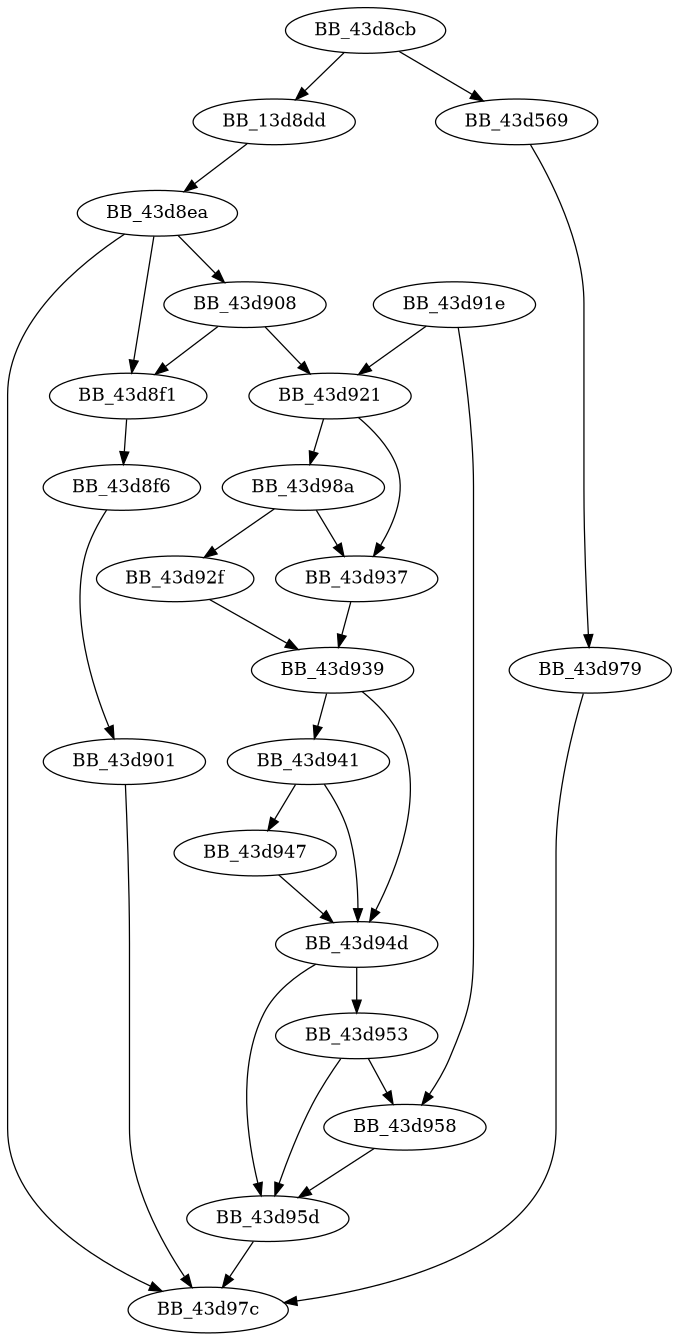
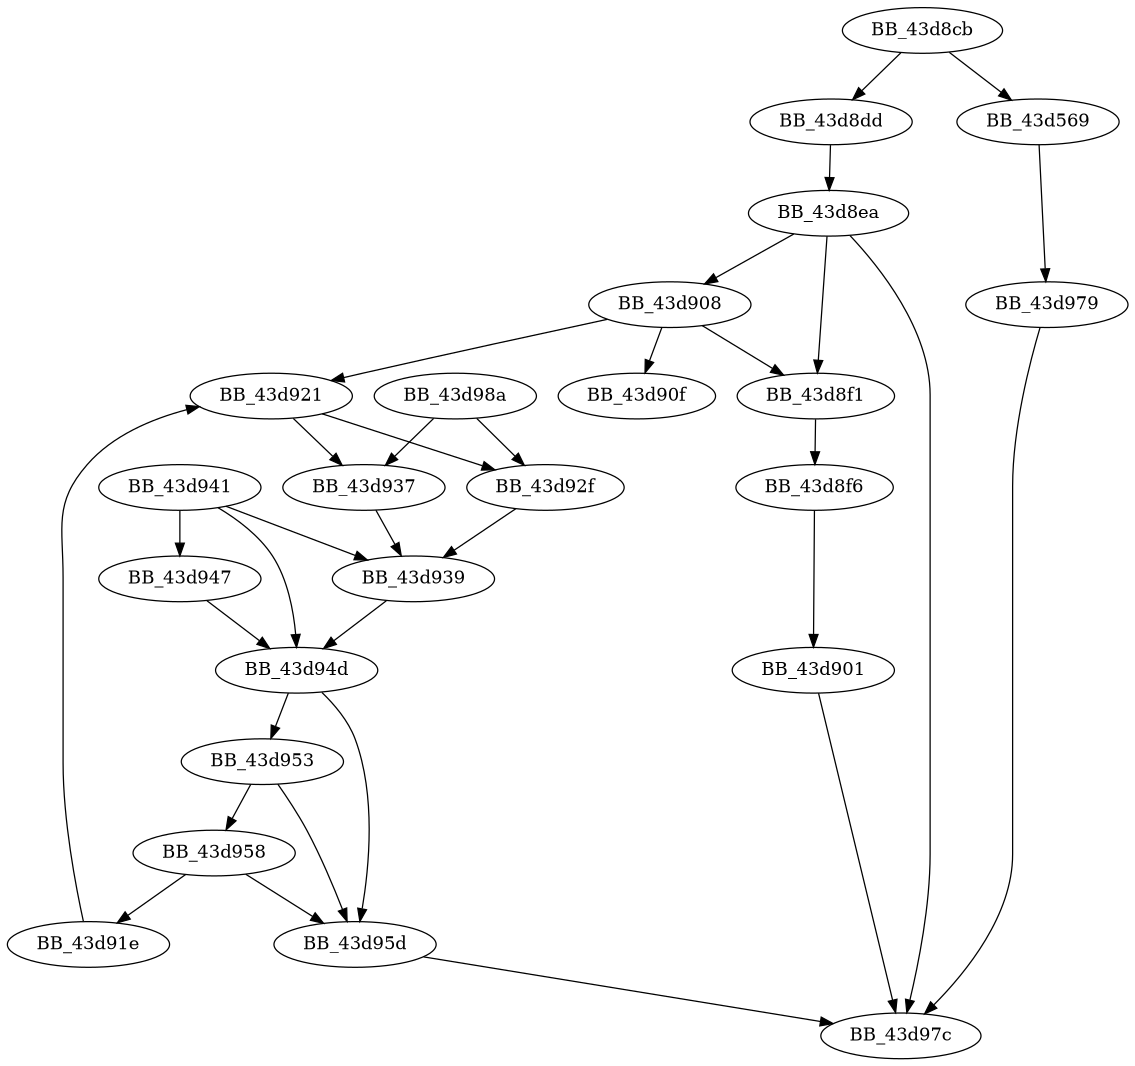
(274, 122) -> (831, 122)
none -> (637, 396)
(319, 435) -> (398, 438)
(322, 710) -> (291, 531)
(474, 715) -> (157, 895)
